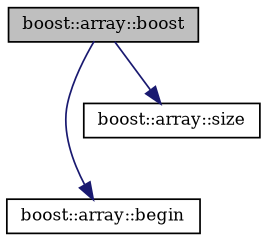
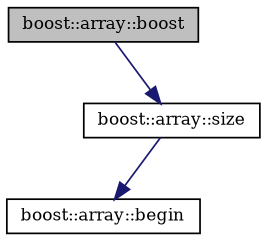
(66, 112) -> (143, 162)
